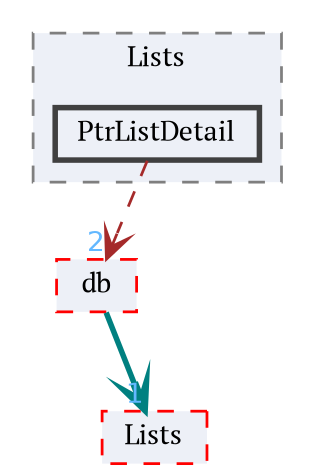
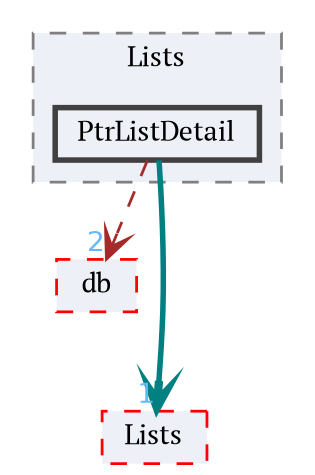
(120, 349) -> (163, 272)
